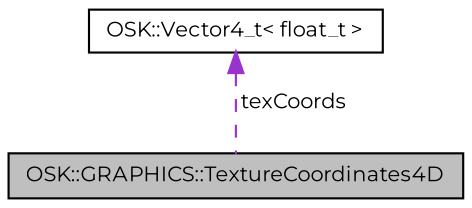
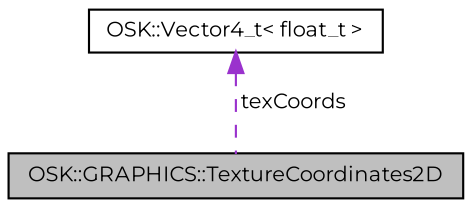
(236, 176) -> (236, 176)
